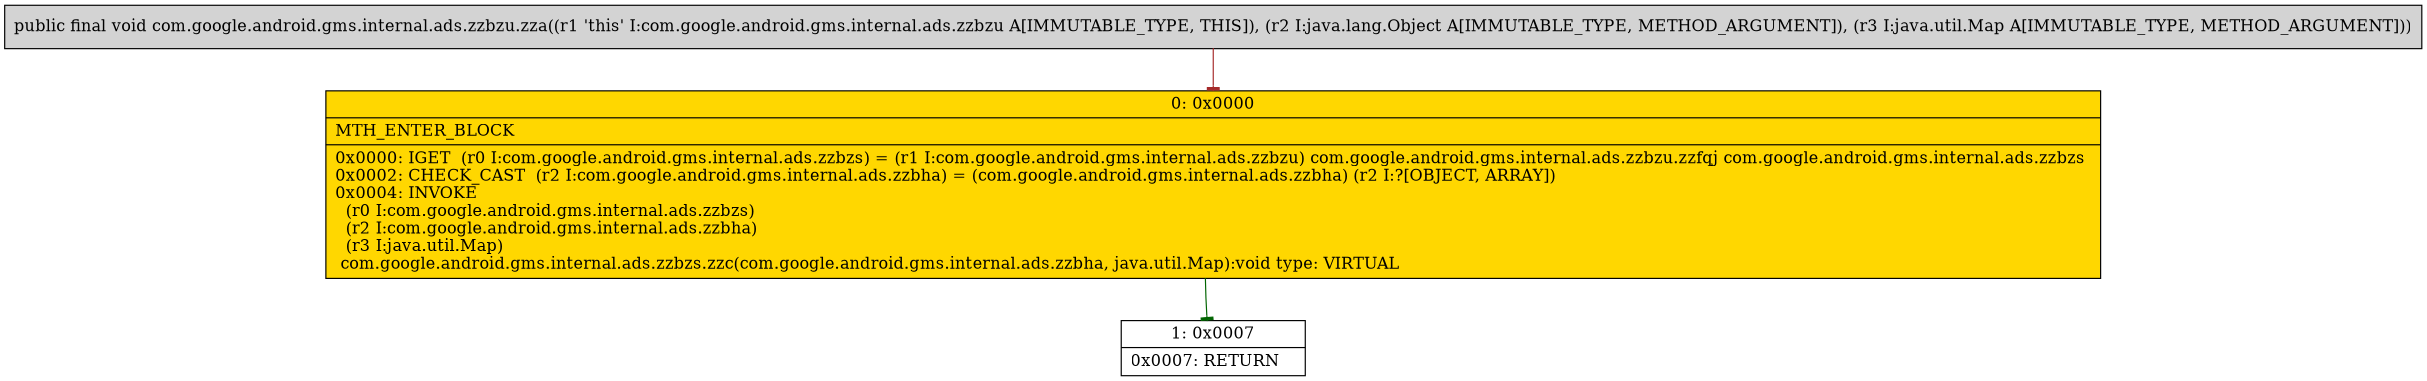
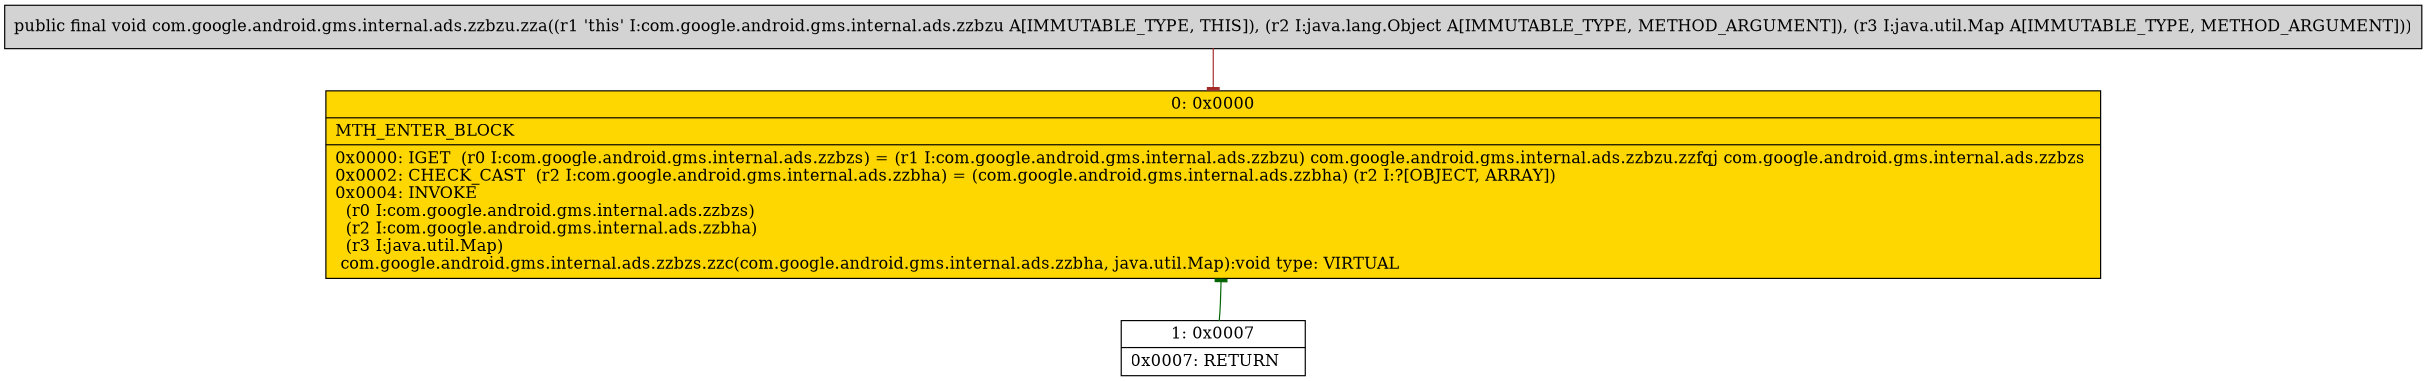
(1206, 297) -> (1220, 303)
